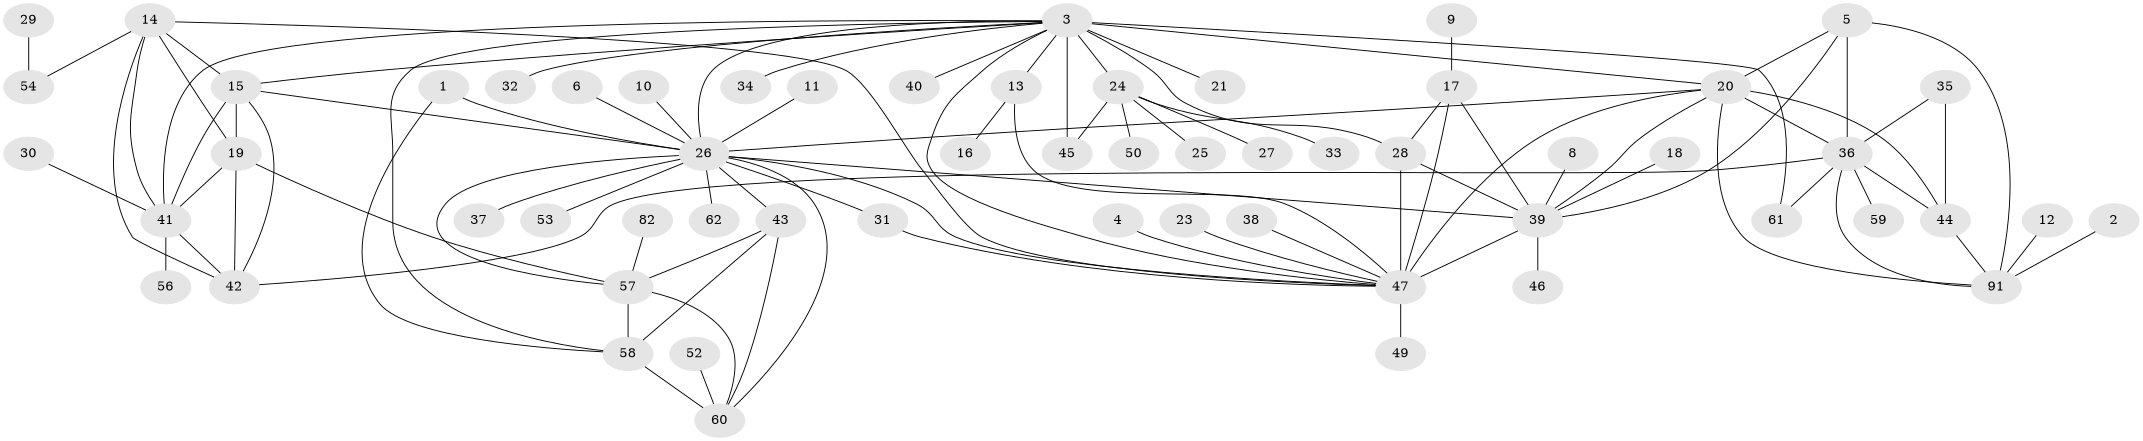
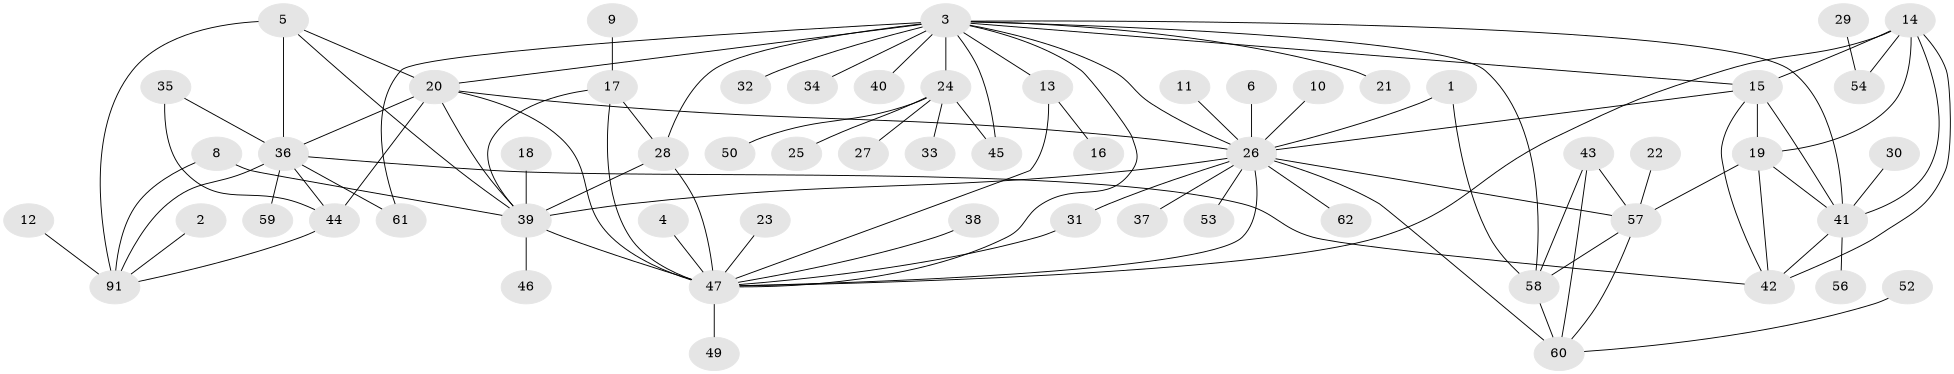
(747, 191) -> none
(648, 220) -> (1655, 154)
(1786, 259) -> (138, 203)
